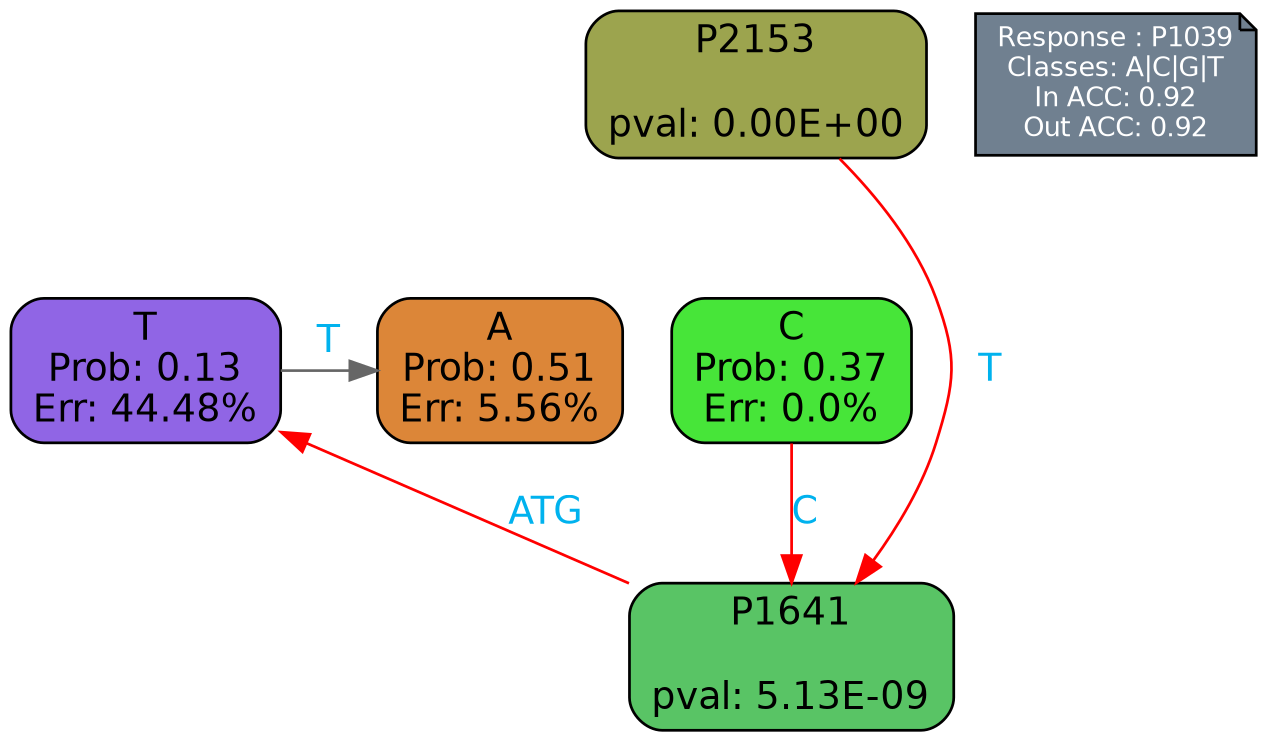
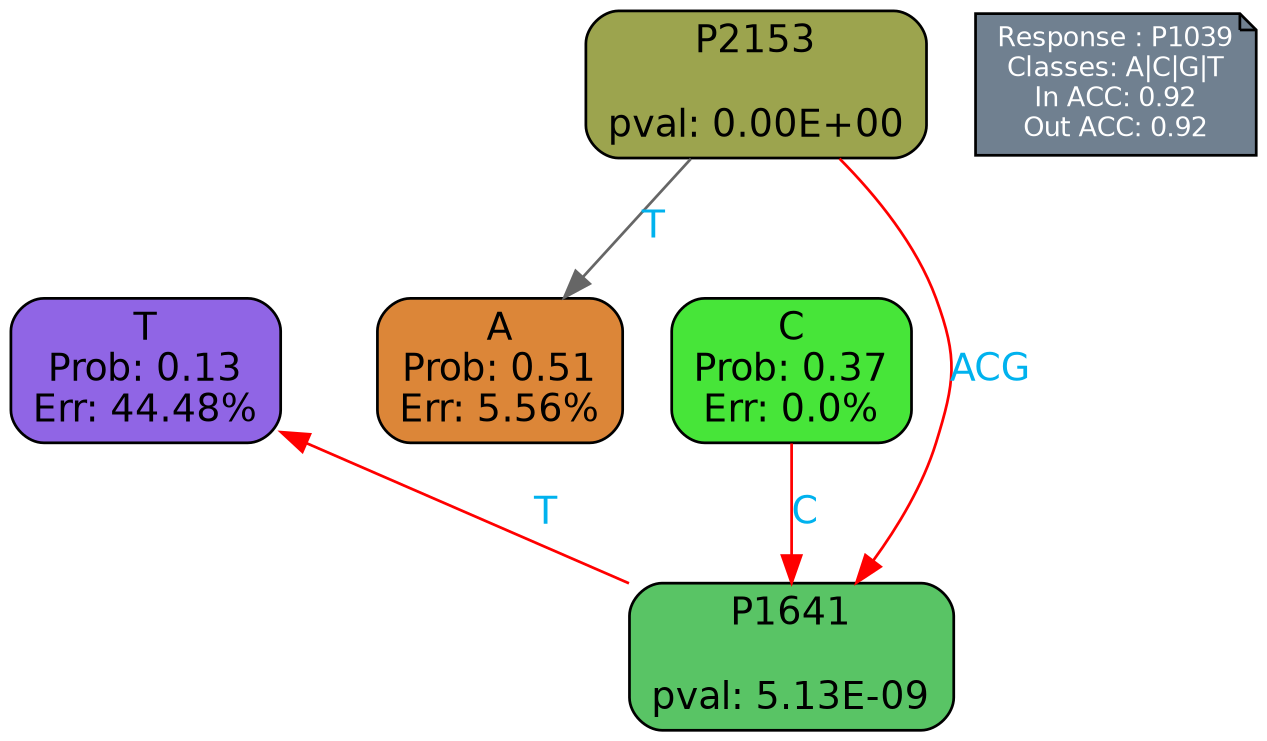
(315, 371) -> (637, 218)
(991, 371) -> (991, 371)
(546, 514) -> (546, 514)
